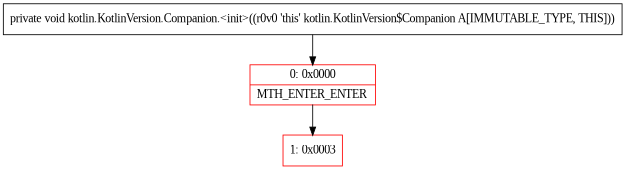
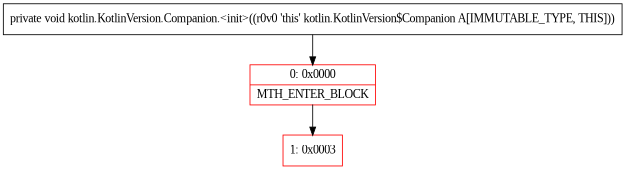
(312, 94) -> (313, 94)
